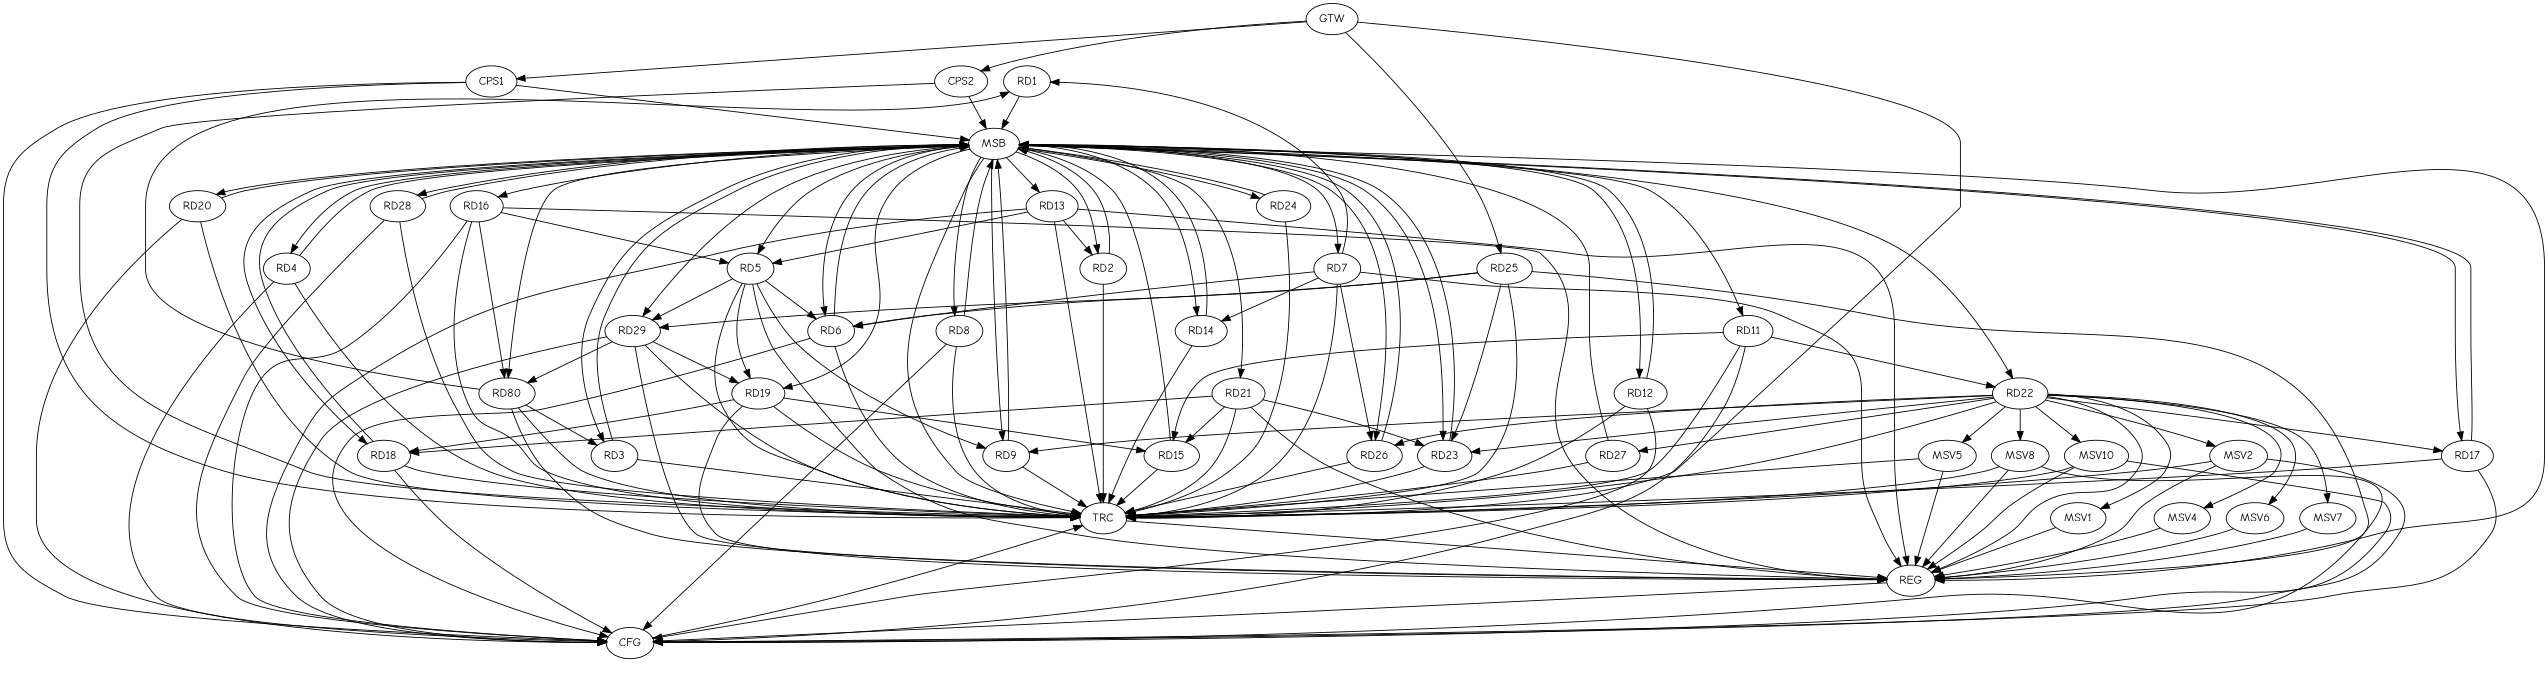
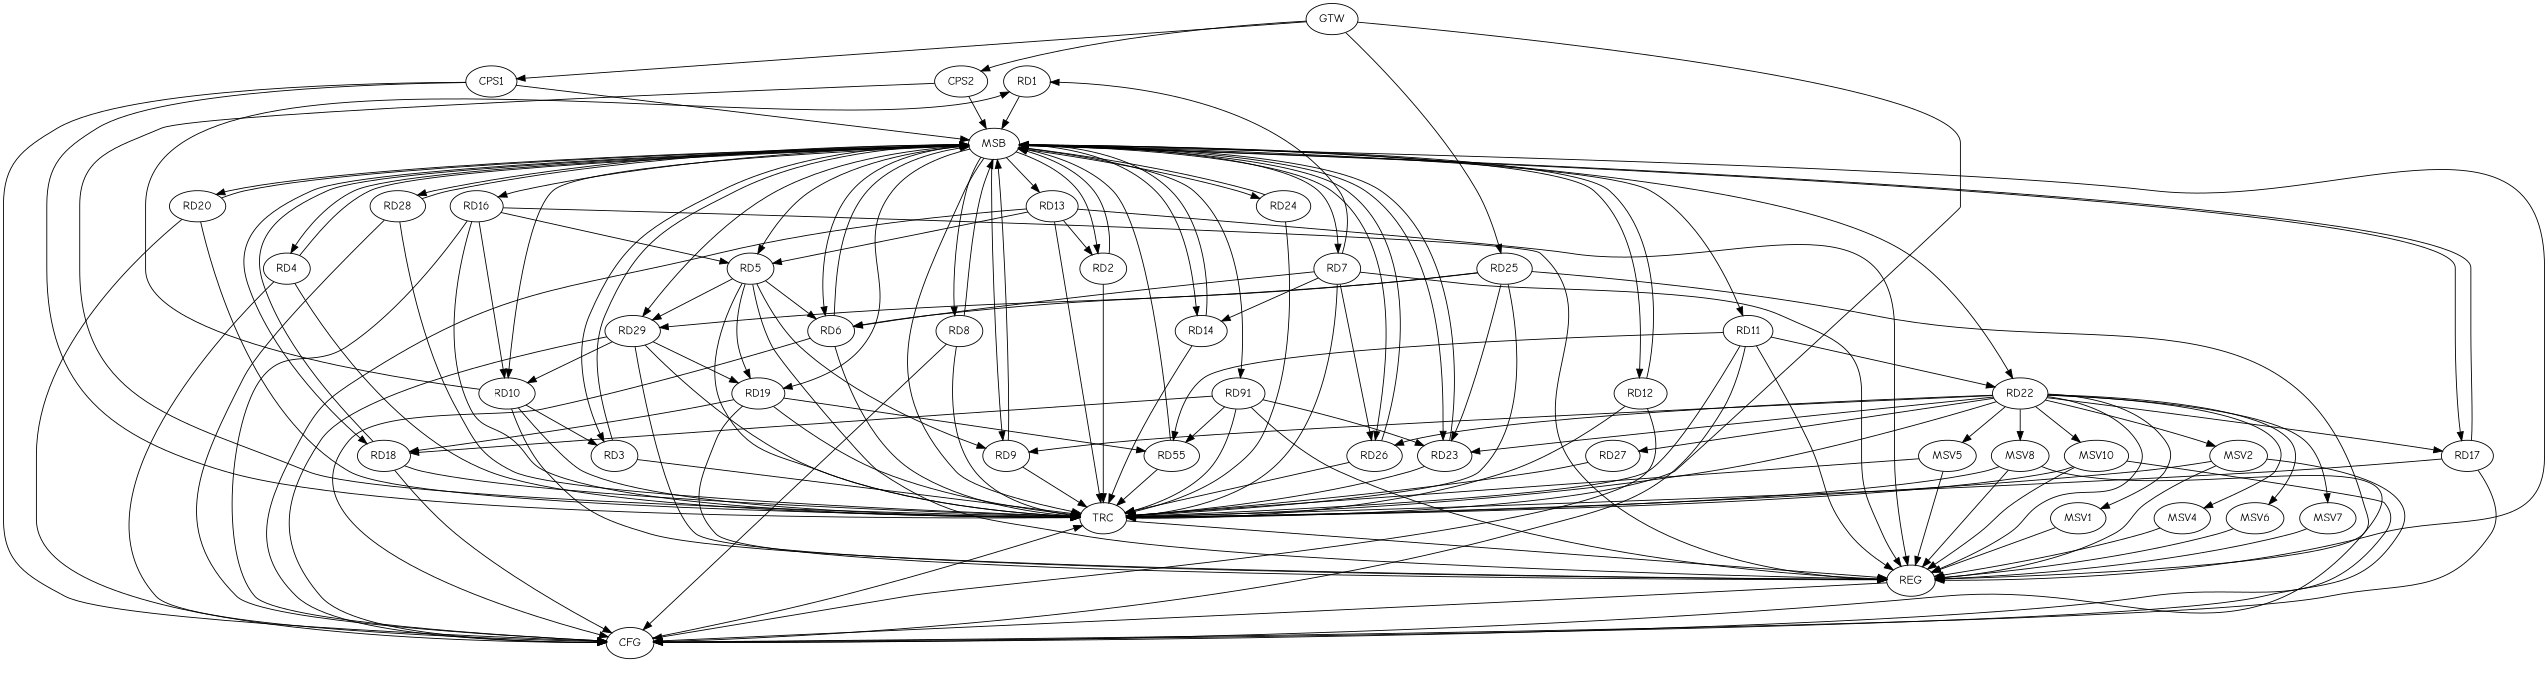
(1413, 173) -> none
(507, 393) -> (507, 393)
(1238, 393) -> (1238, 393)
(1172, 456) -> (1172, 456)
none -> (1816, 460)
